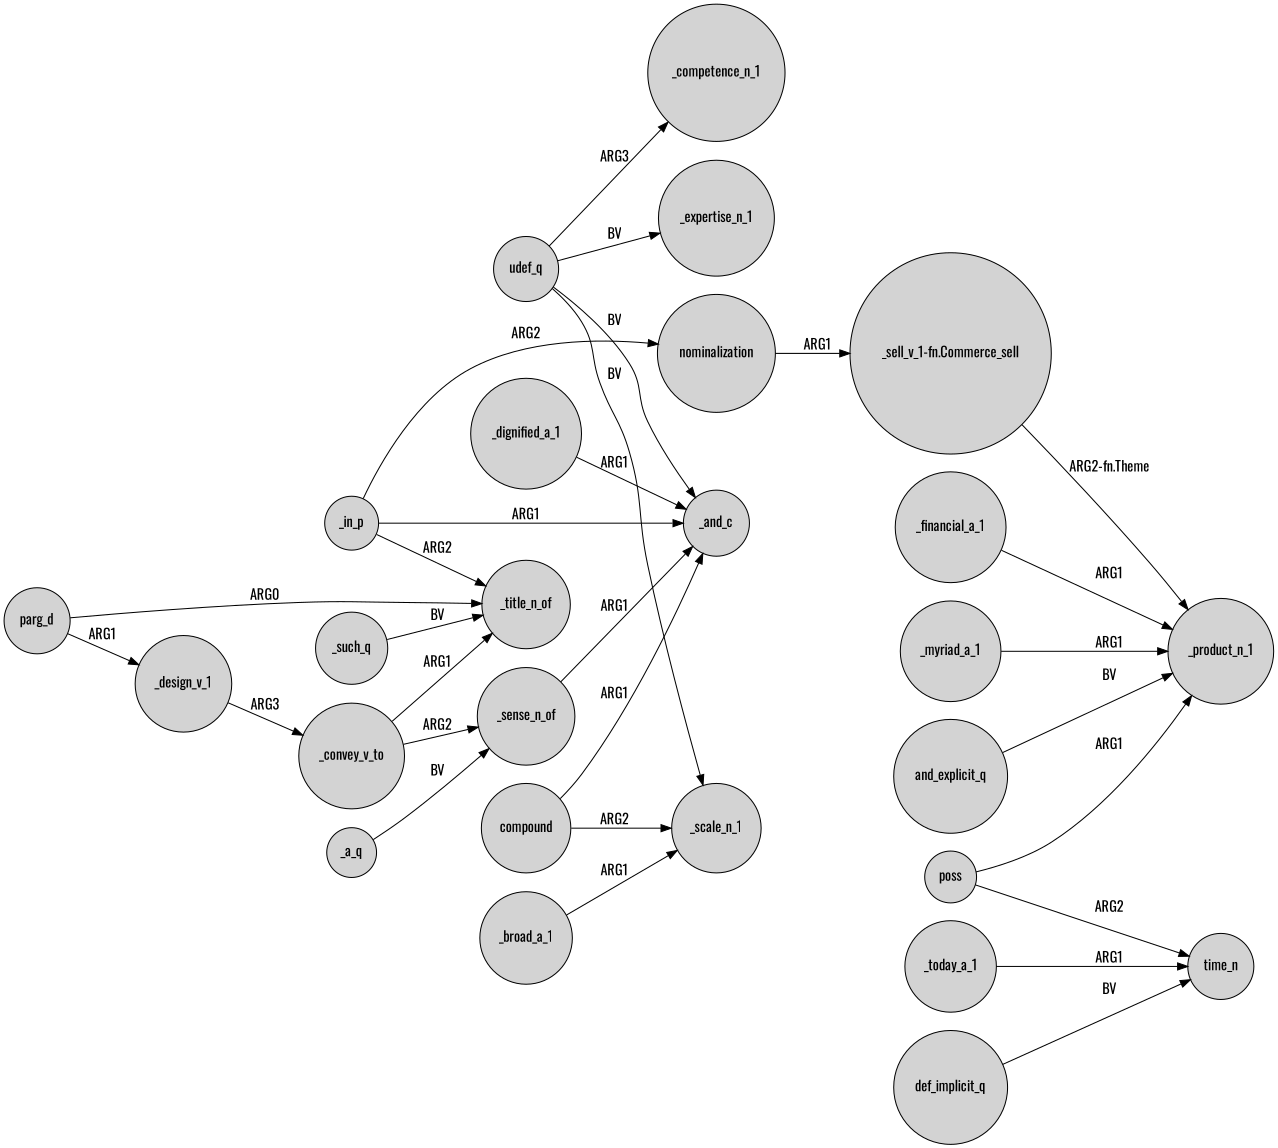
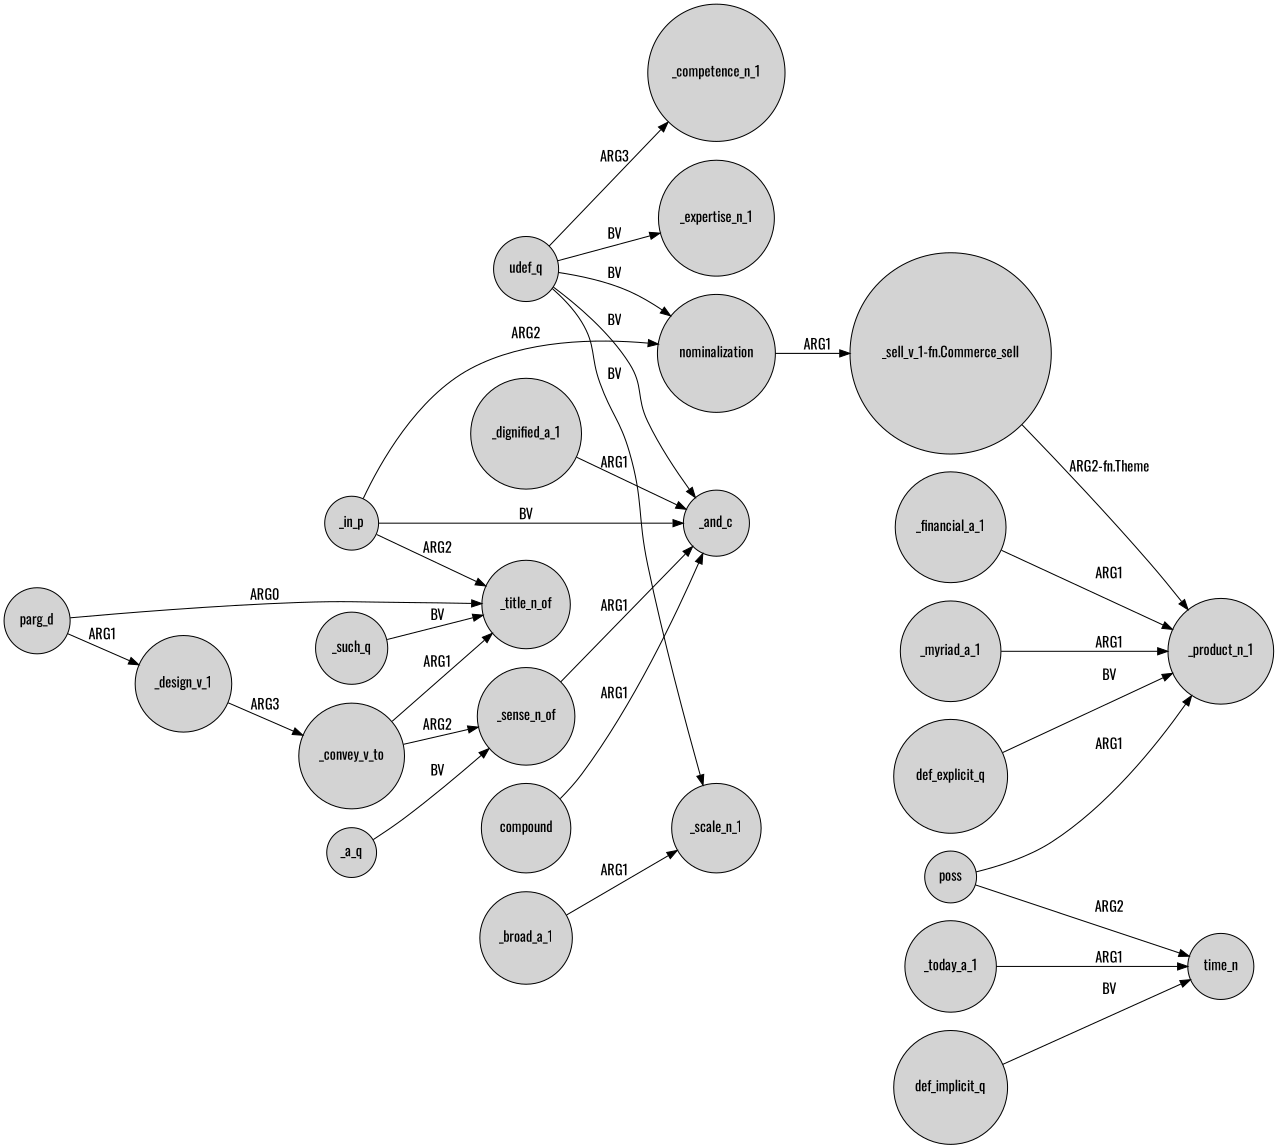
none -> (613, 285)
(526, 516) -> (526, 516)
(951, 776) -> (951, 776)
(616, 828) -> none
